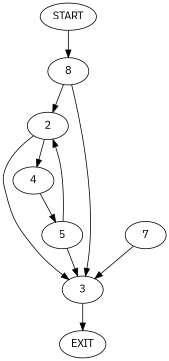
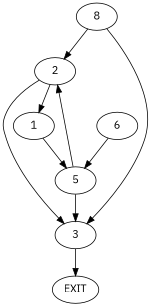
(68, 17) -> none
none -> (117, 126)
(33, 180) -> (34, 126)
(146, 235) -> none
